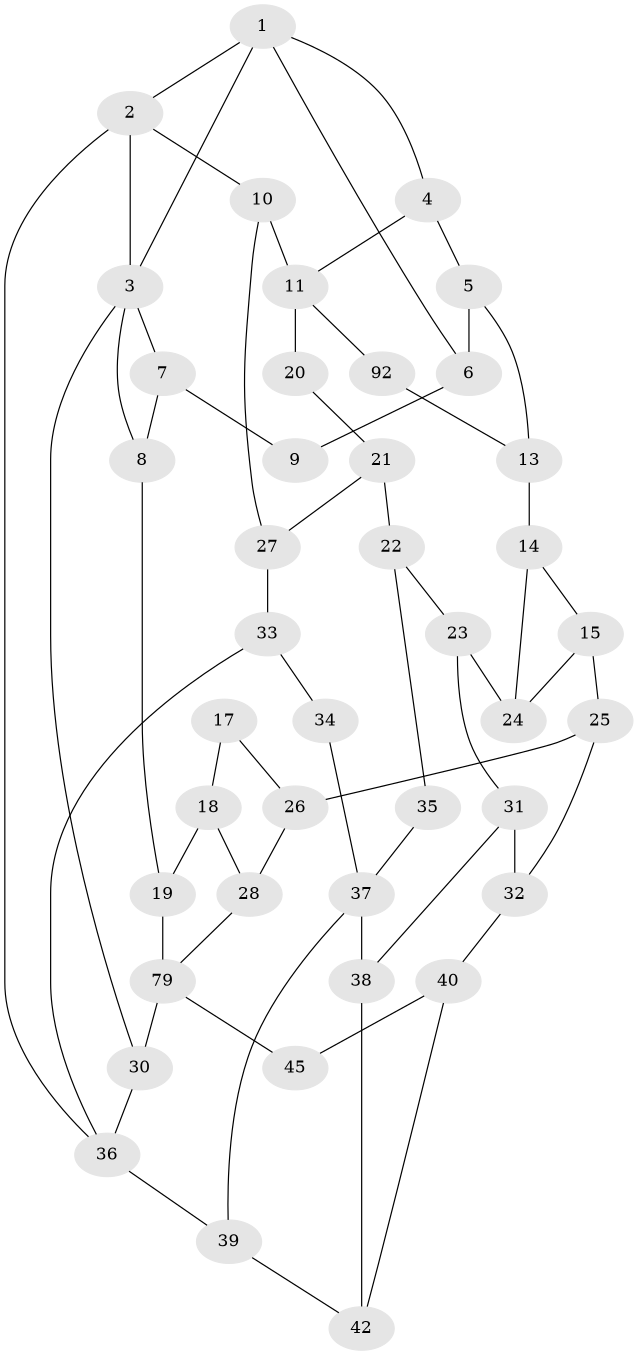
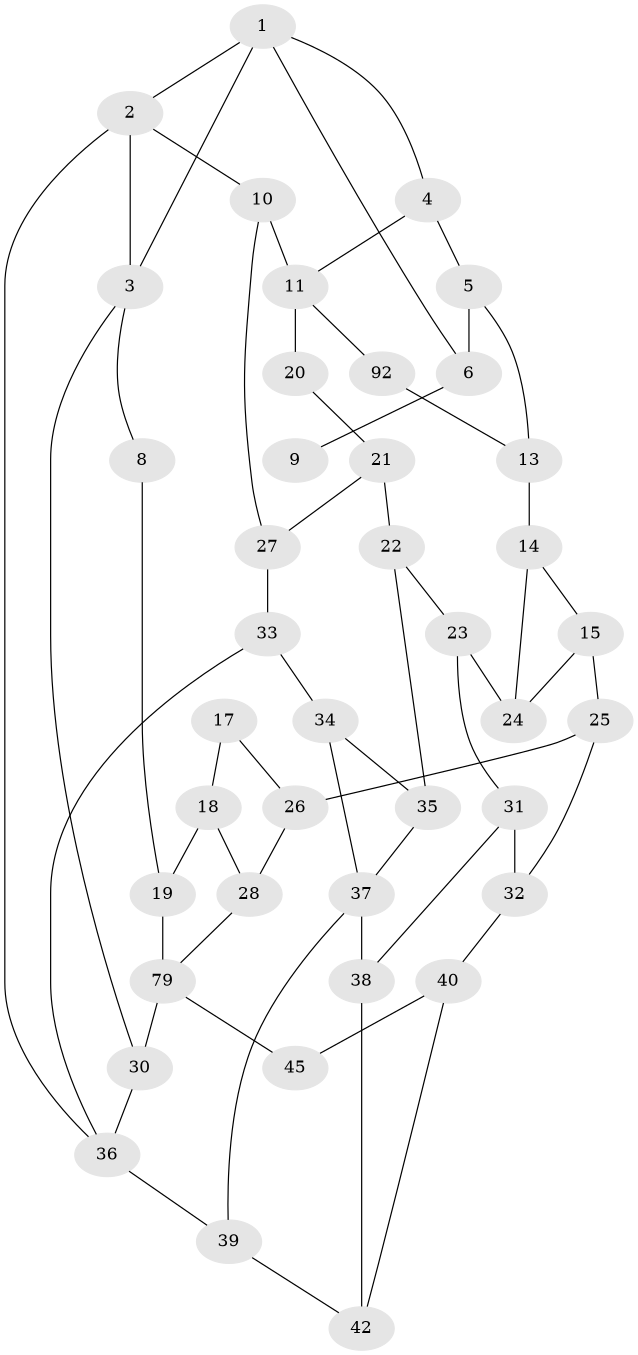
(163, 374) -> none
none -> (377, 764)
